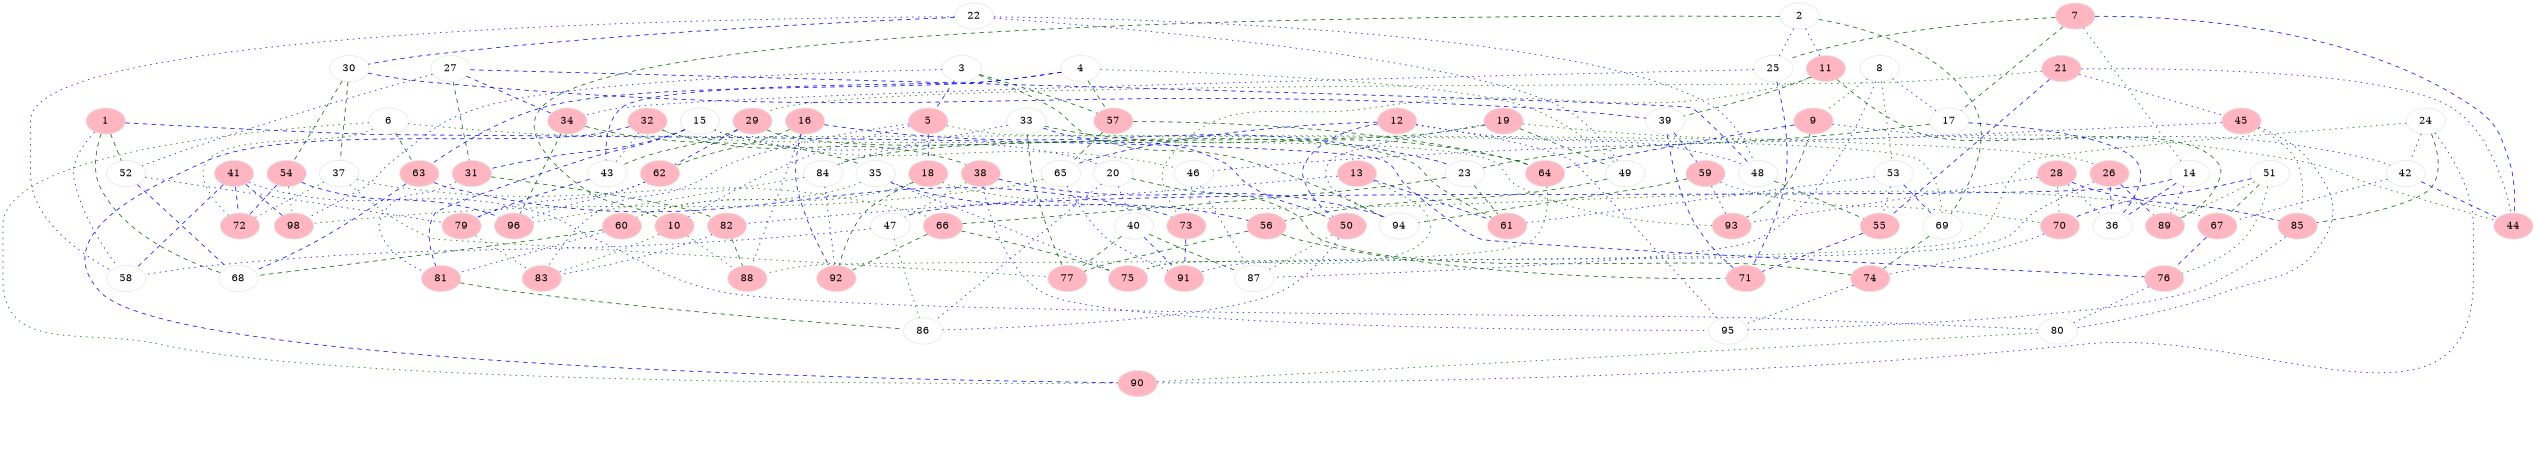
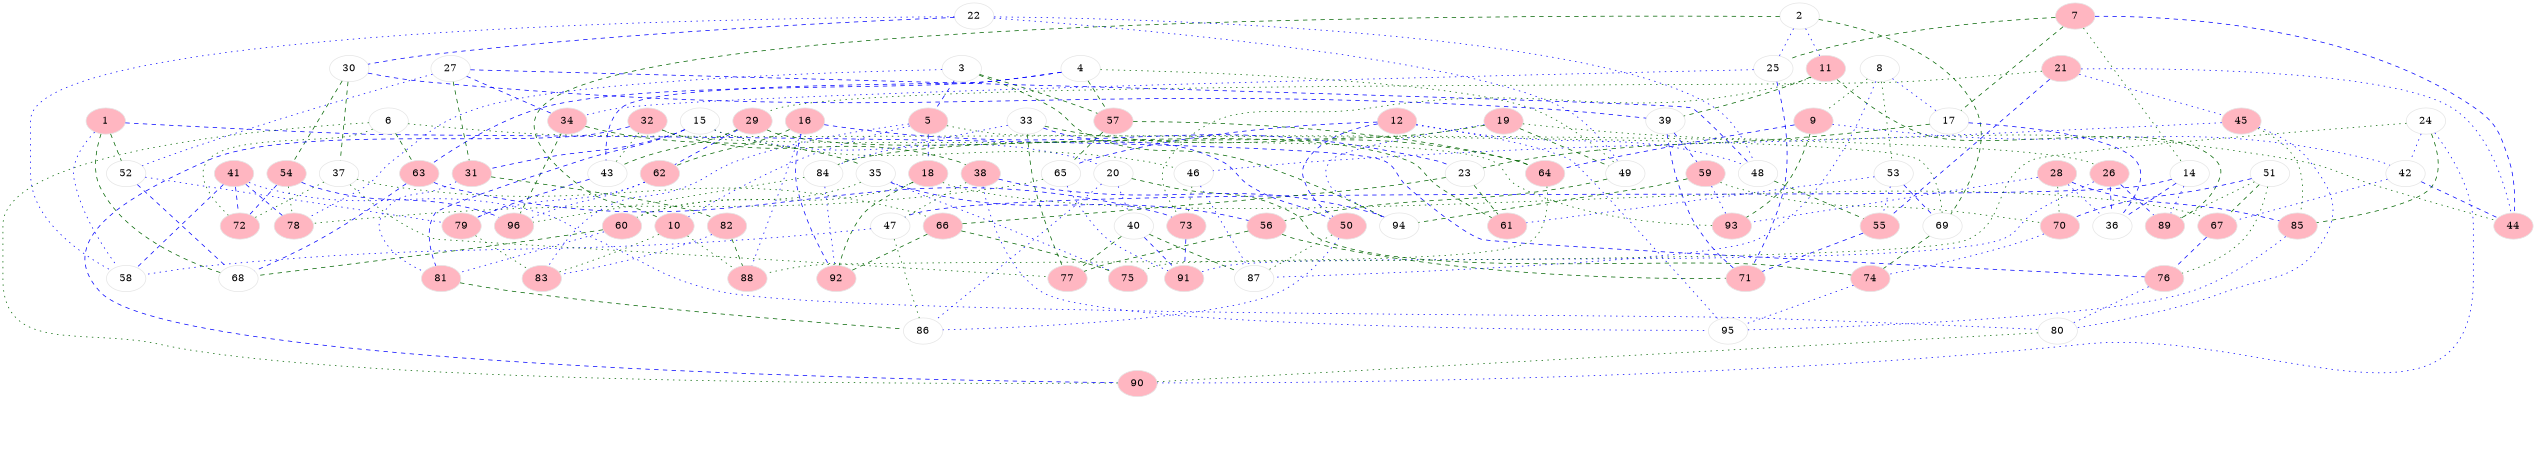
(1357, 174) -> none
(294, 226) -> (294, 226)
